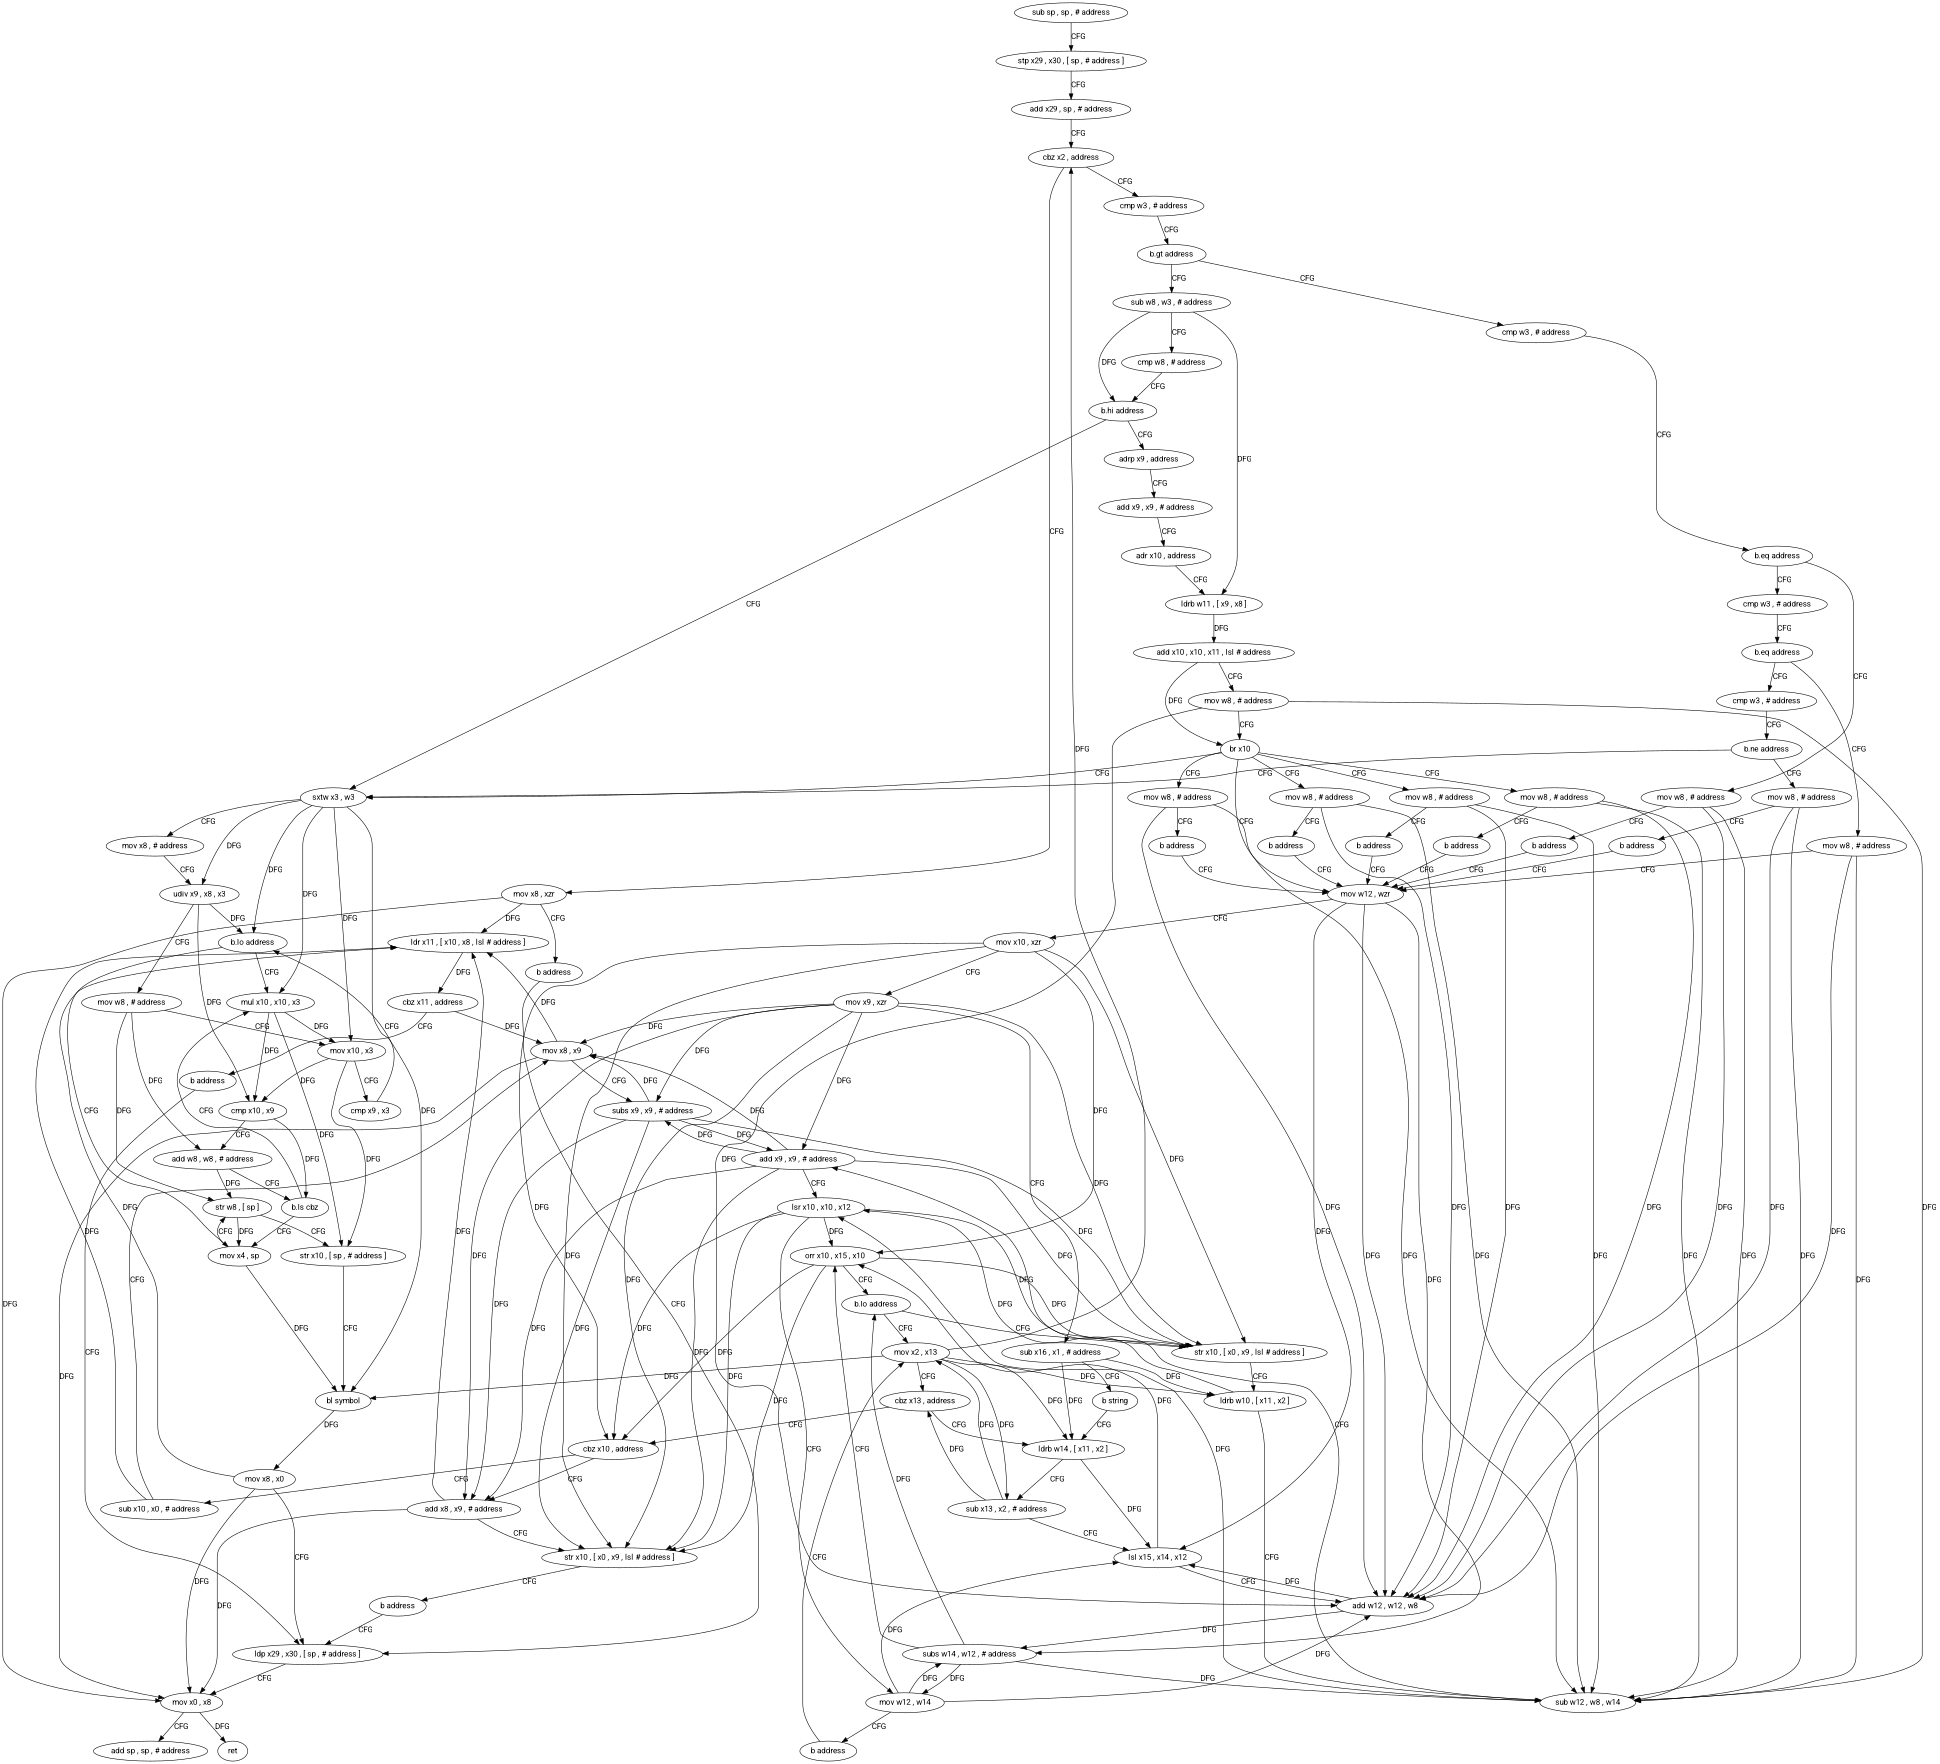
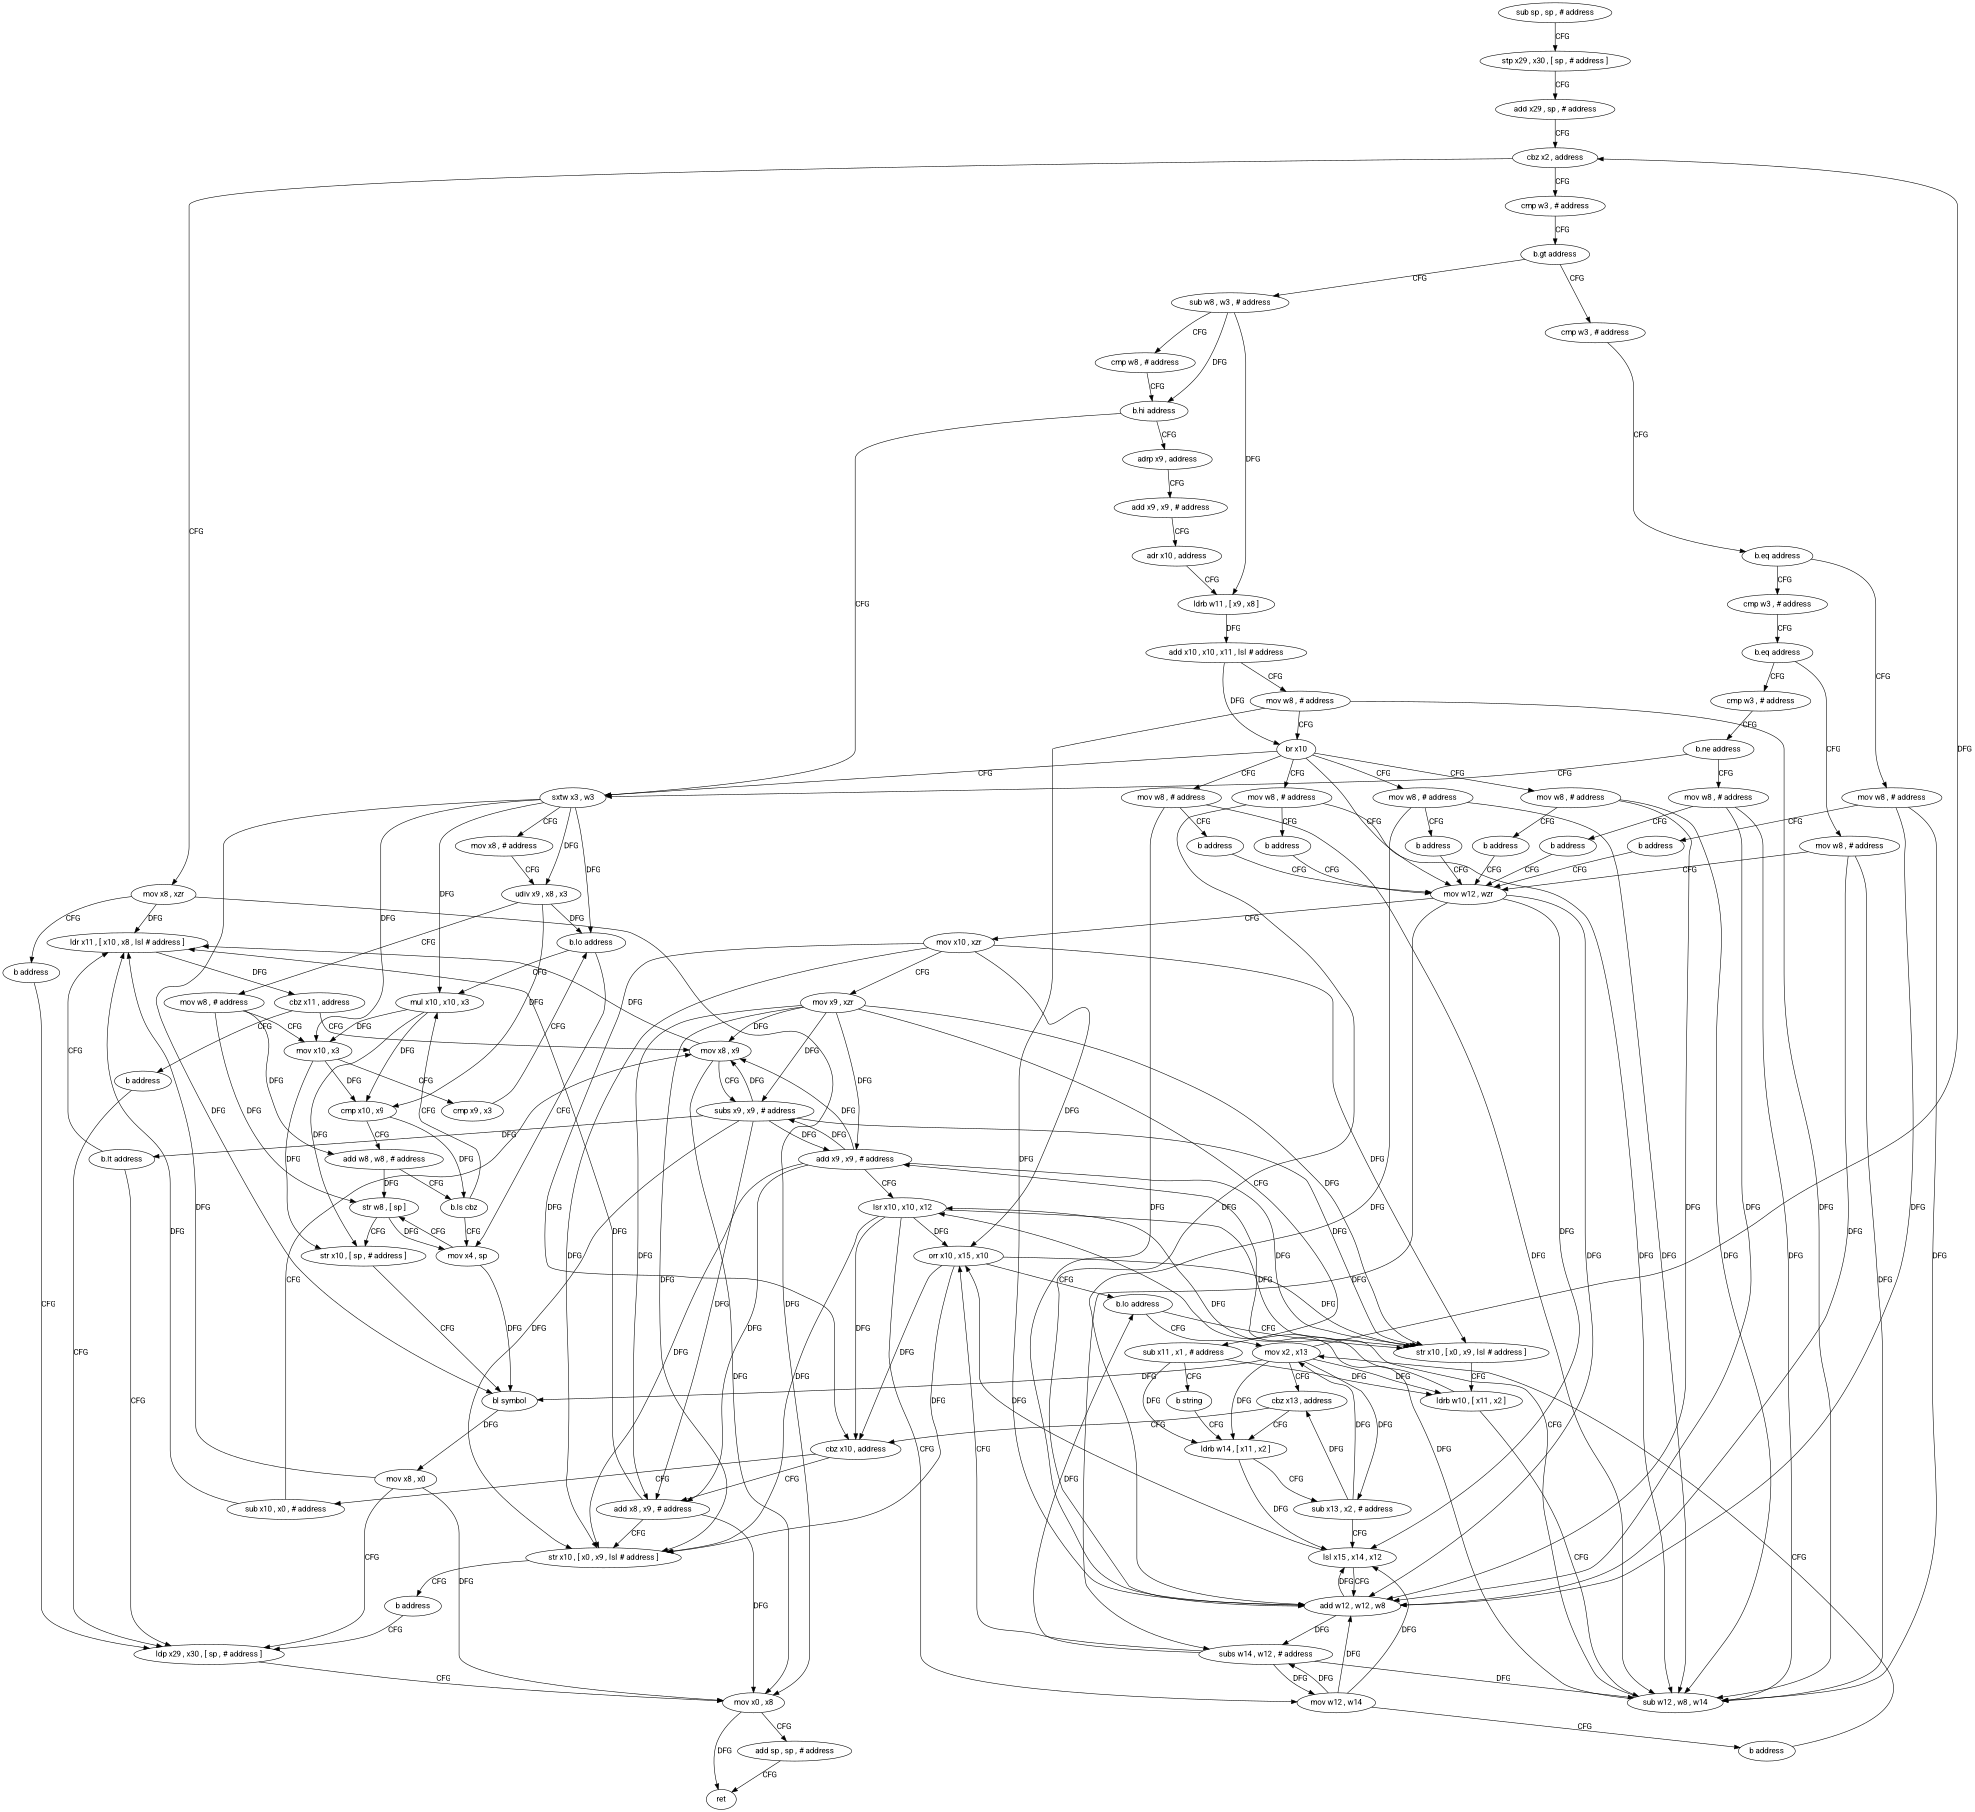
(512, 1027) -> (336, 1027)
none -> (122, 1159)
(1061, 1353) -> (1184, 1353)
none -> (758, 1775)
